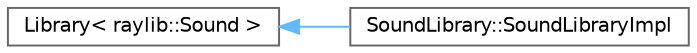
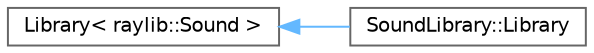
(520, 27) -> (468, 27)
